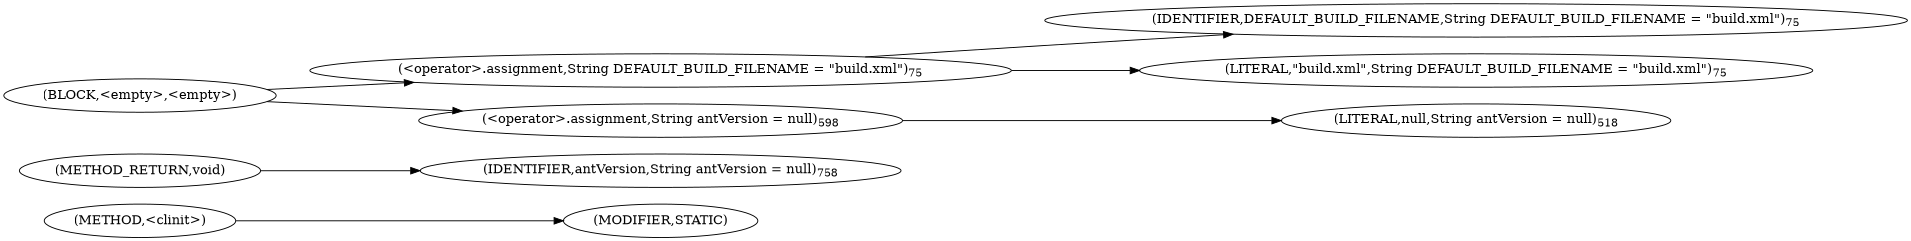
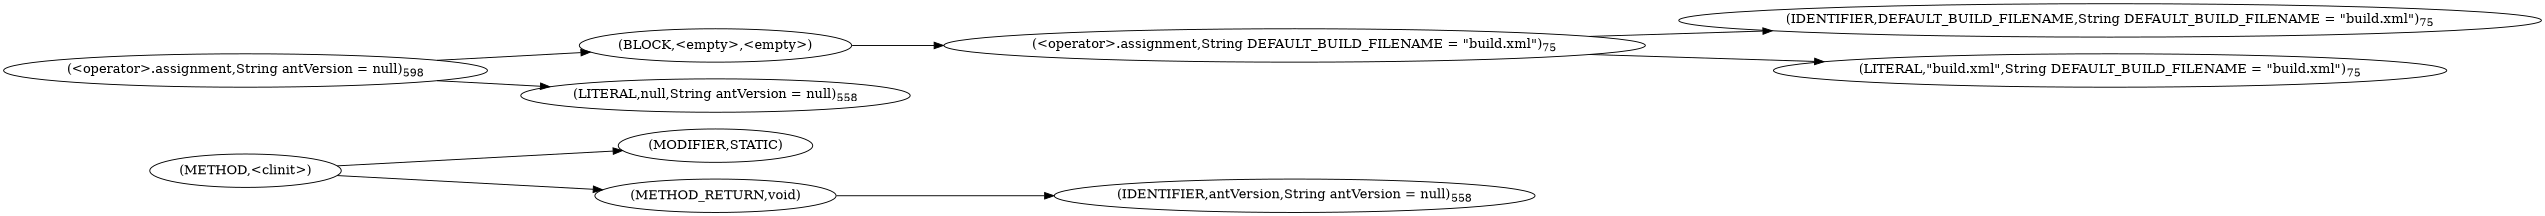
(360, 106) -> (509, 56)
(1608, 119) -> (847, 94)
(828, 169) -> (1462, 194)
none -> (465, 182)
